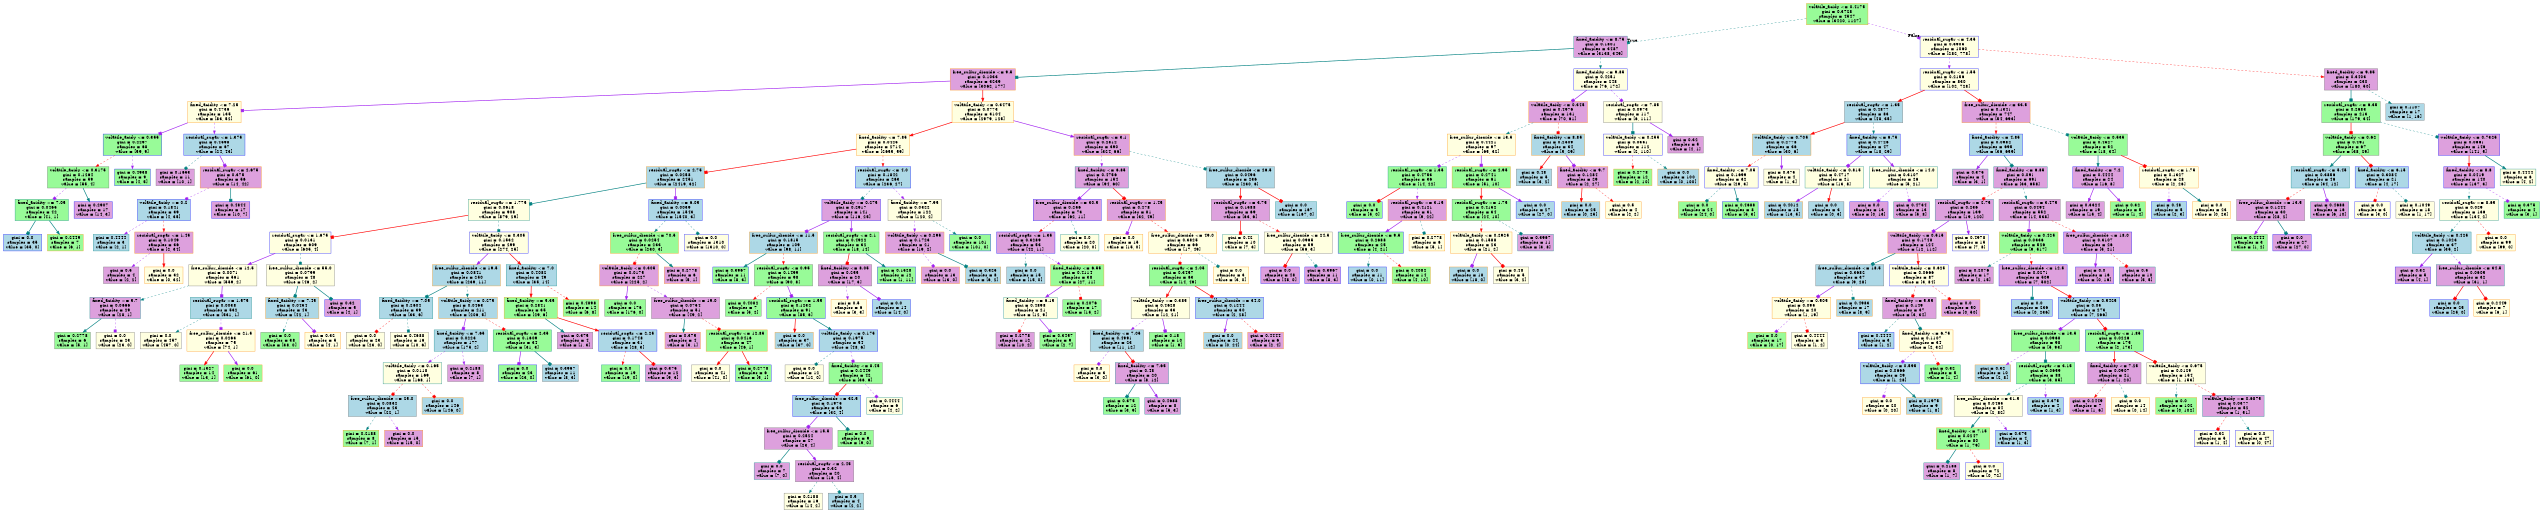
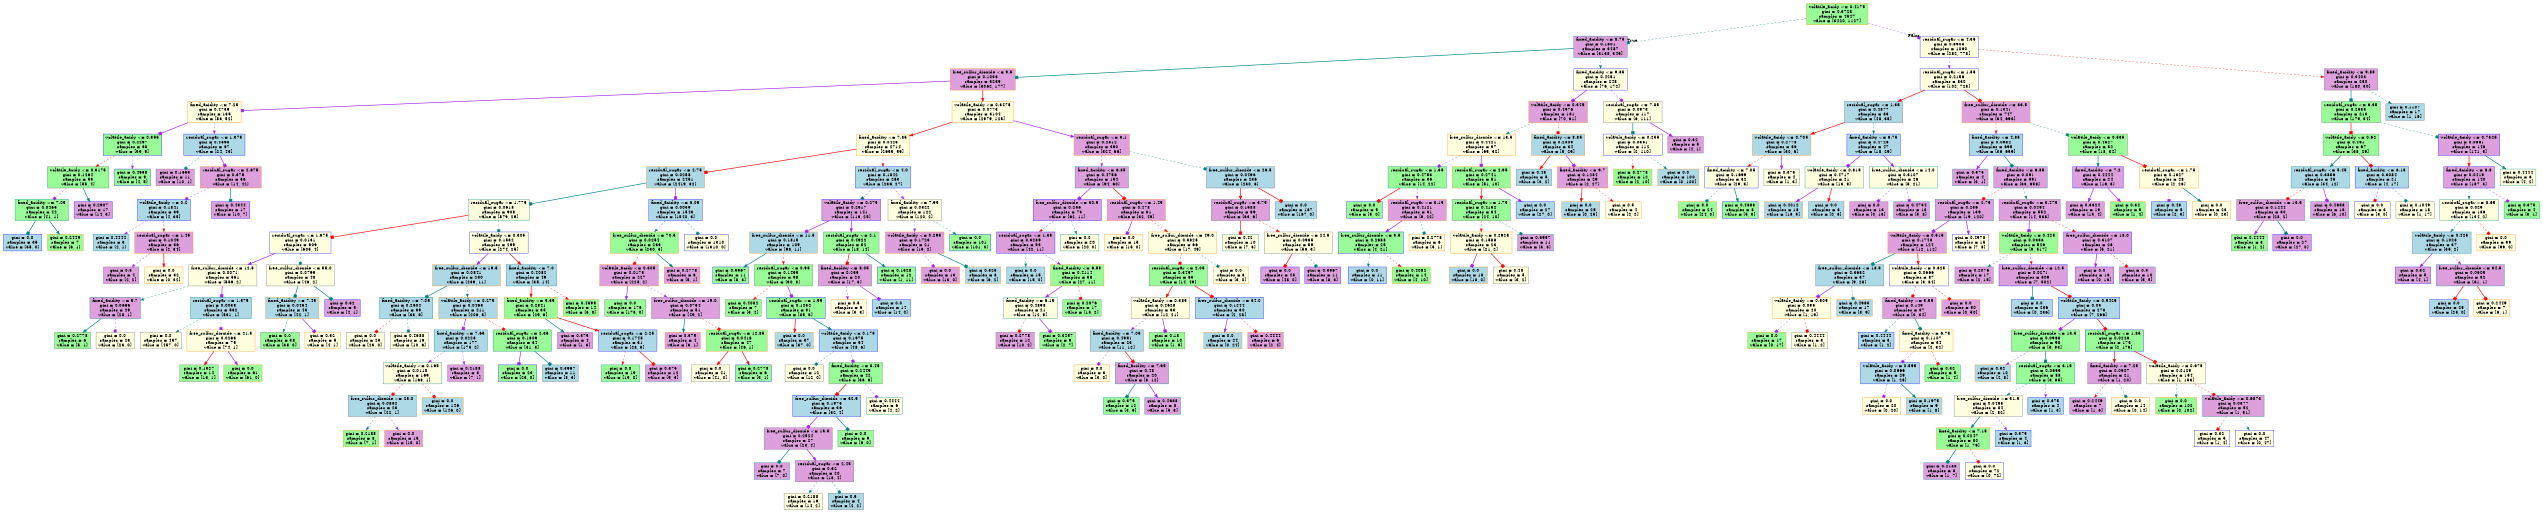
(1869, 210) -> (1869, 210)
(2088, 406) -> (2088, 406)
